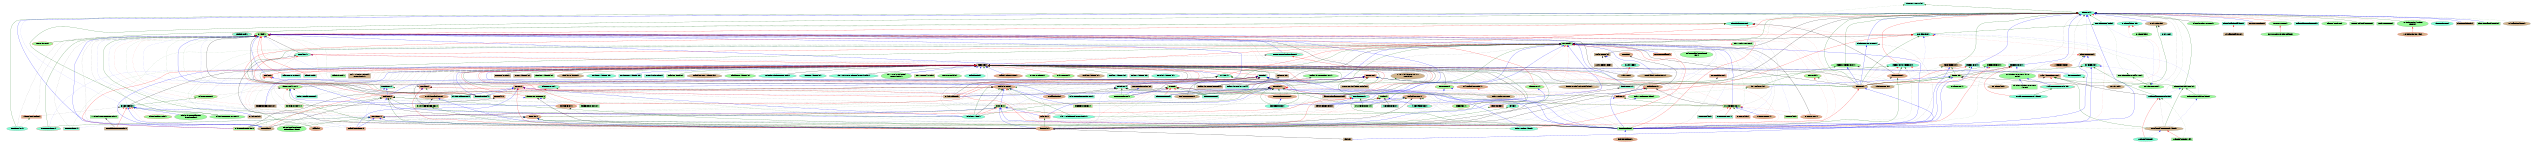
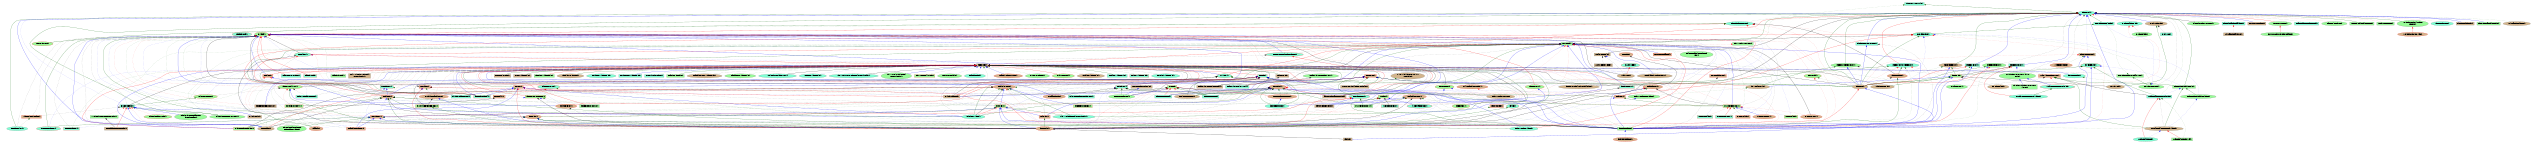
(778, 76) -> (778, 76)
